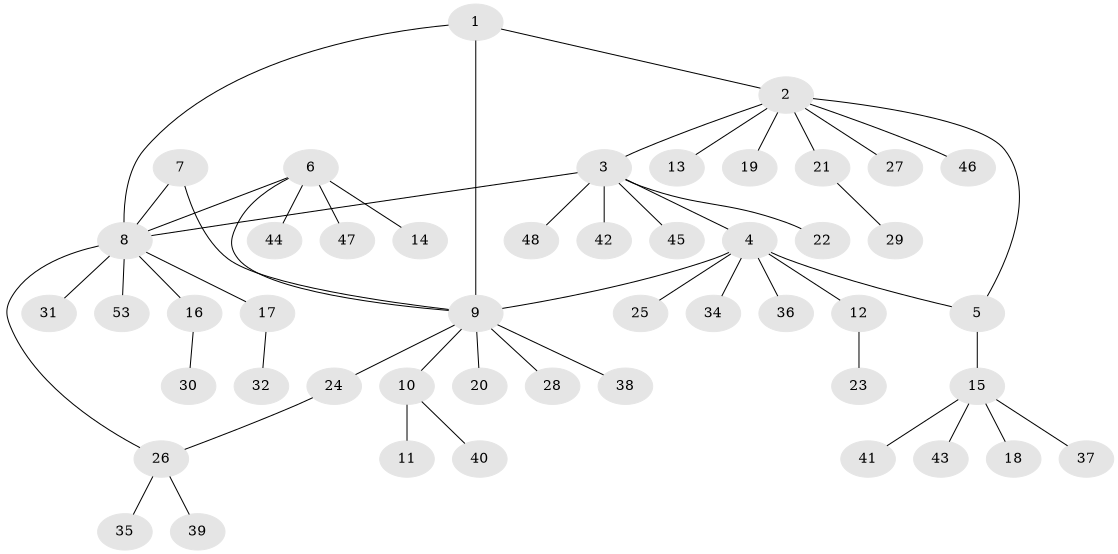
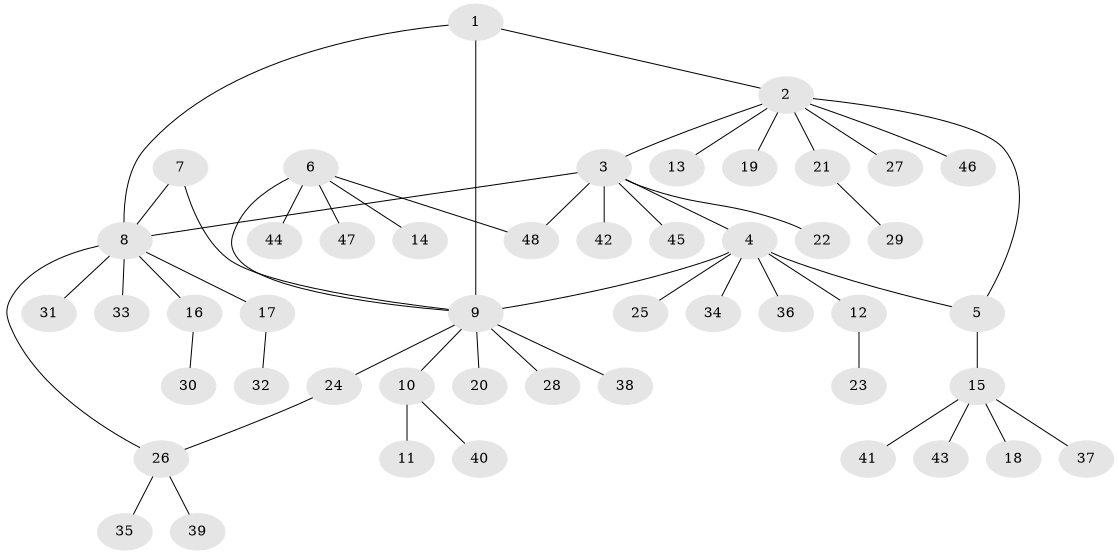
(218, 204) -> (421, 204)
(122, 313) -> (122, 313)
